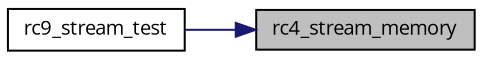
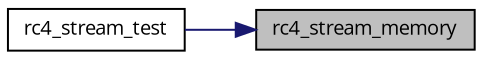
(96, 30) -> (96, 30)
